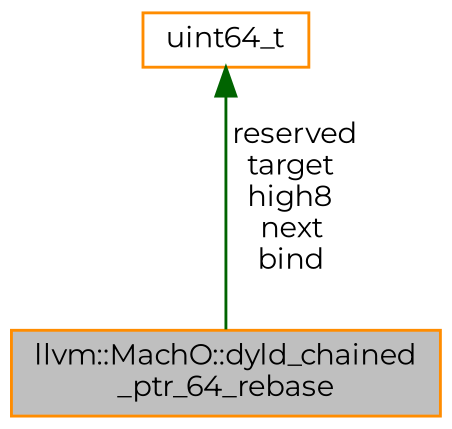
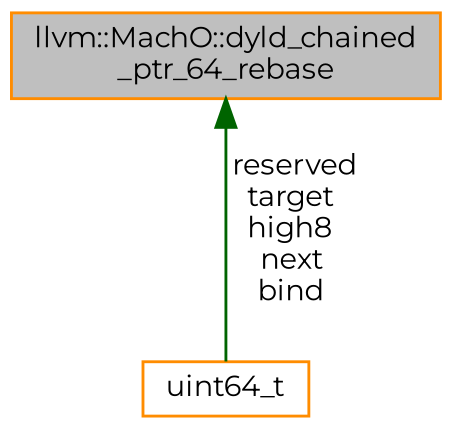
(226, 213) -> (226, 244)
